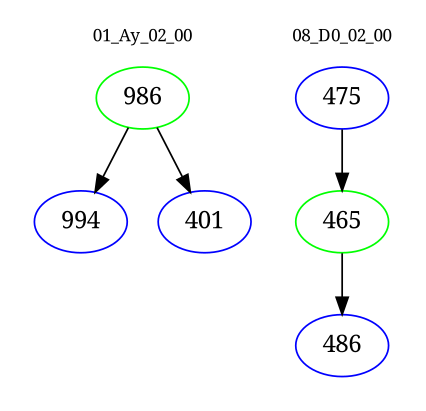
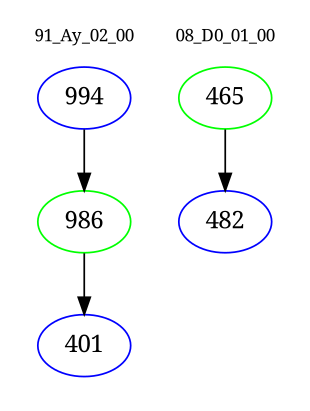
(143, 37) -> (84, 37)
(342, 37) -> (225, 37)
(342, 98) -> none
(116, 152) -> (84, 151)
(342, 346) -> (225, 222)
